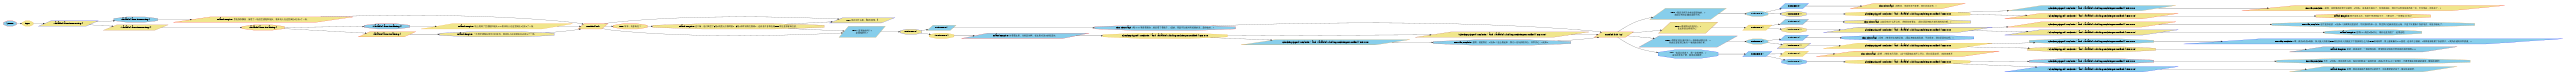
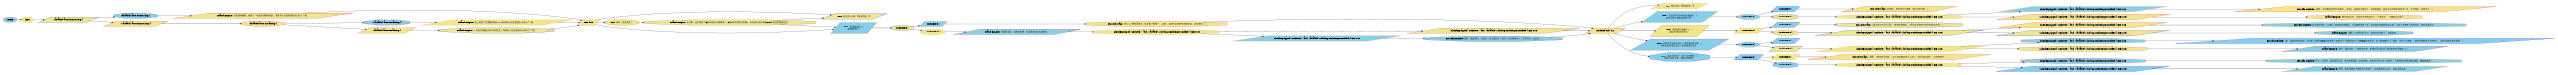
none -> (1680, 6)
(593, 26) -> (589, 23)
(1165, 28) -> (1157, 24)
(1908, 38) -> none
